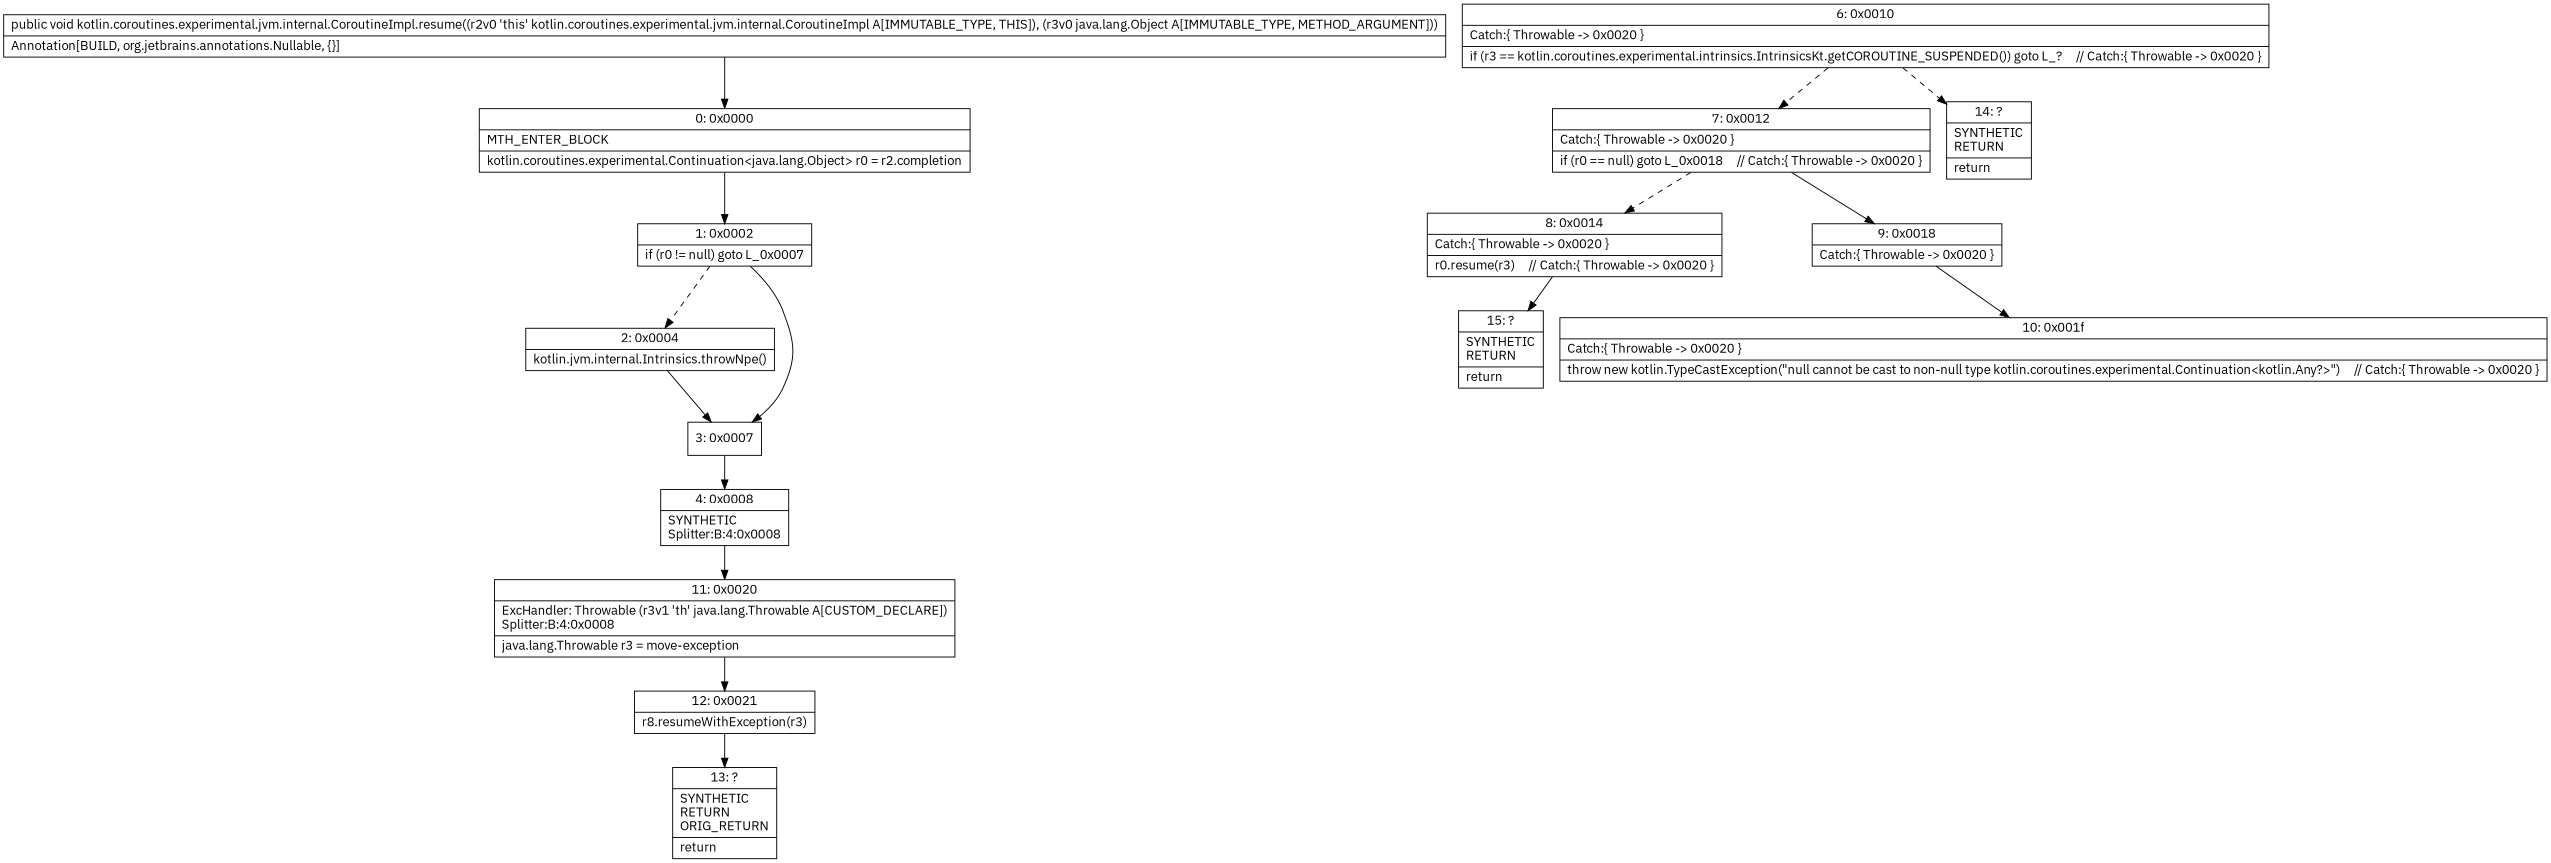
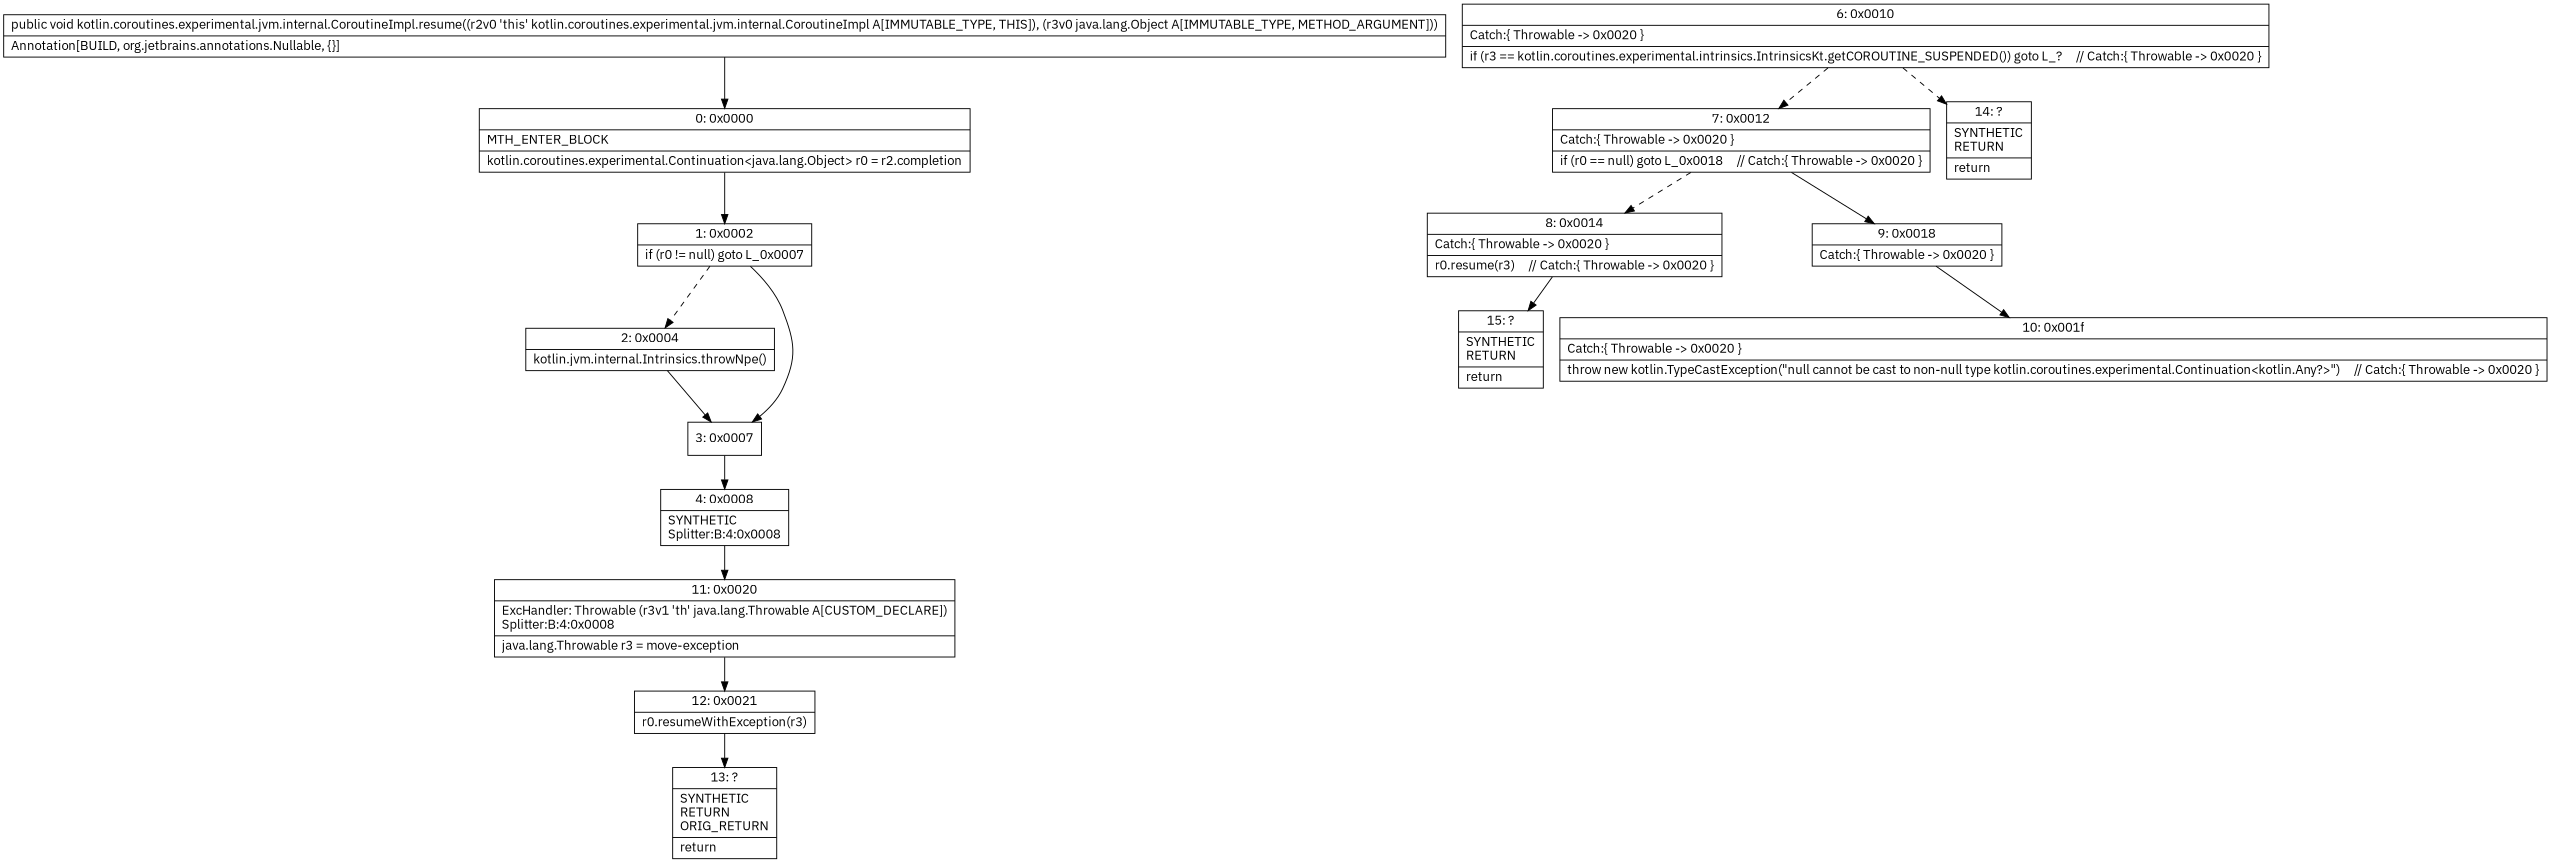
(725, 722) -> (725, 722)
